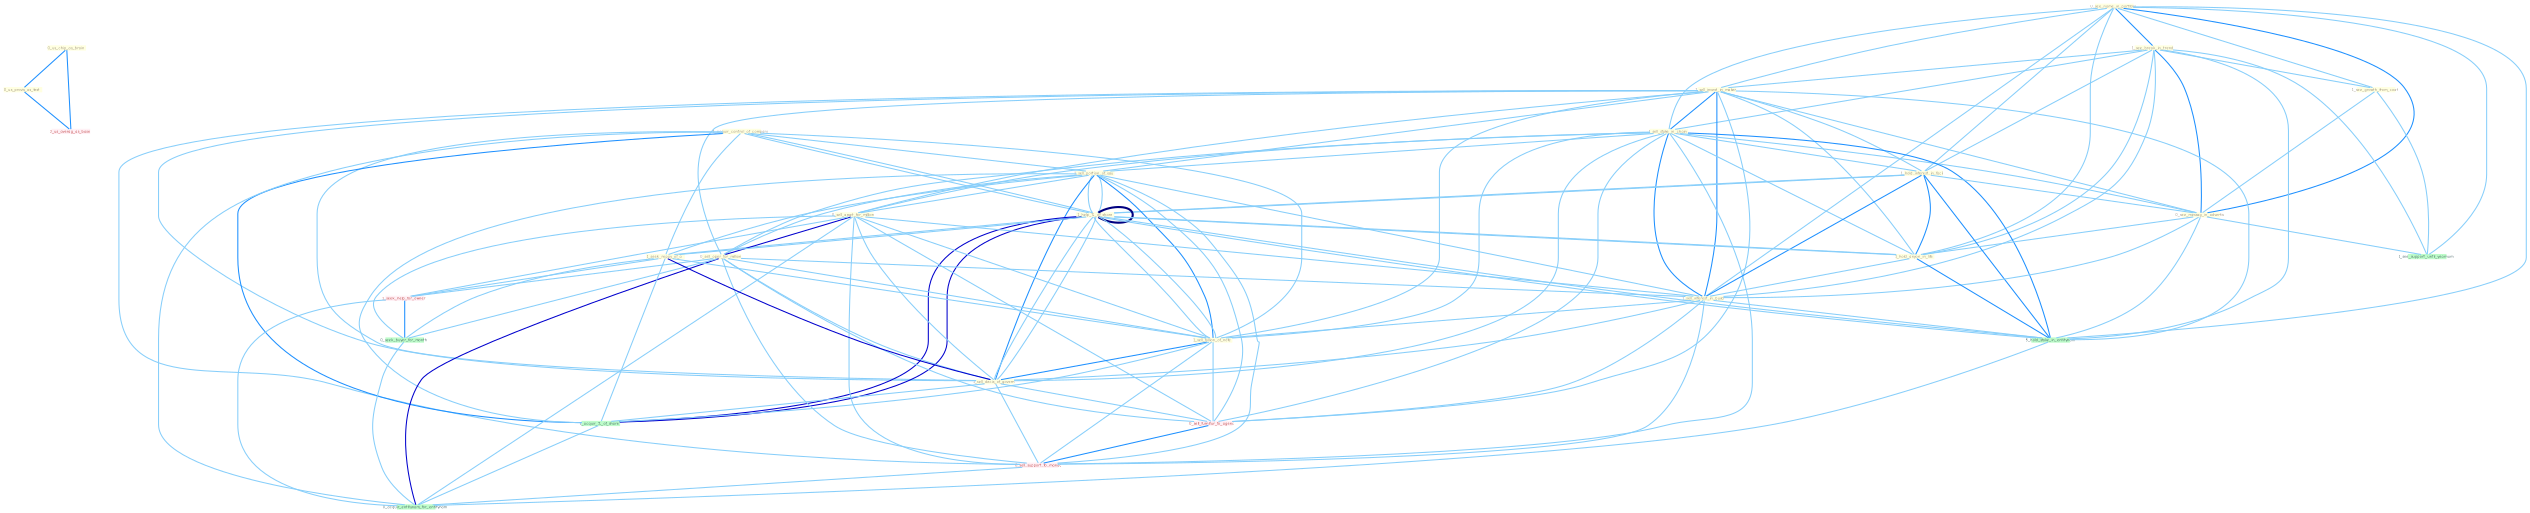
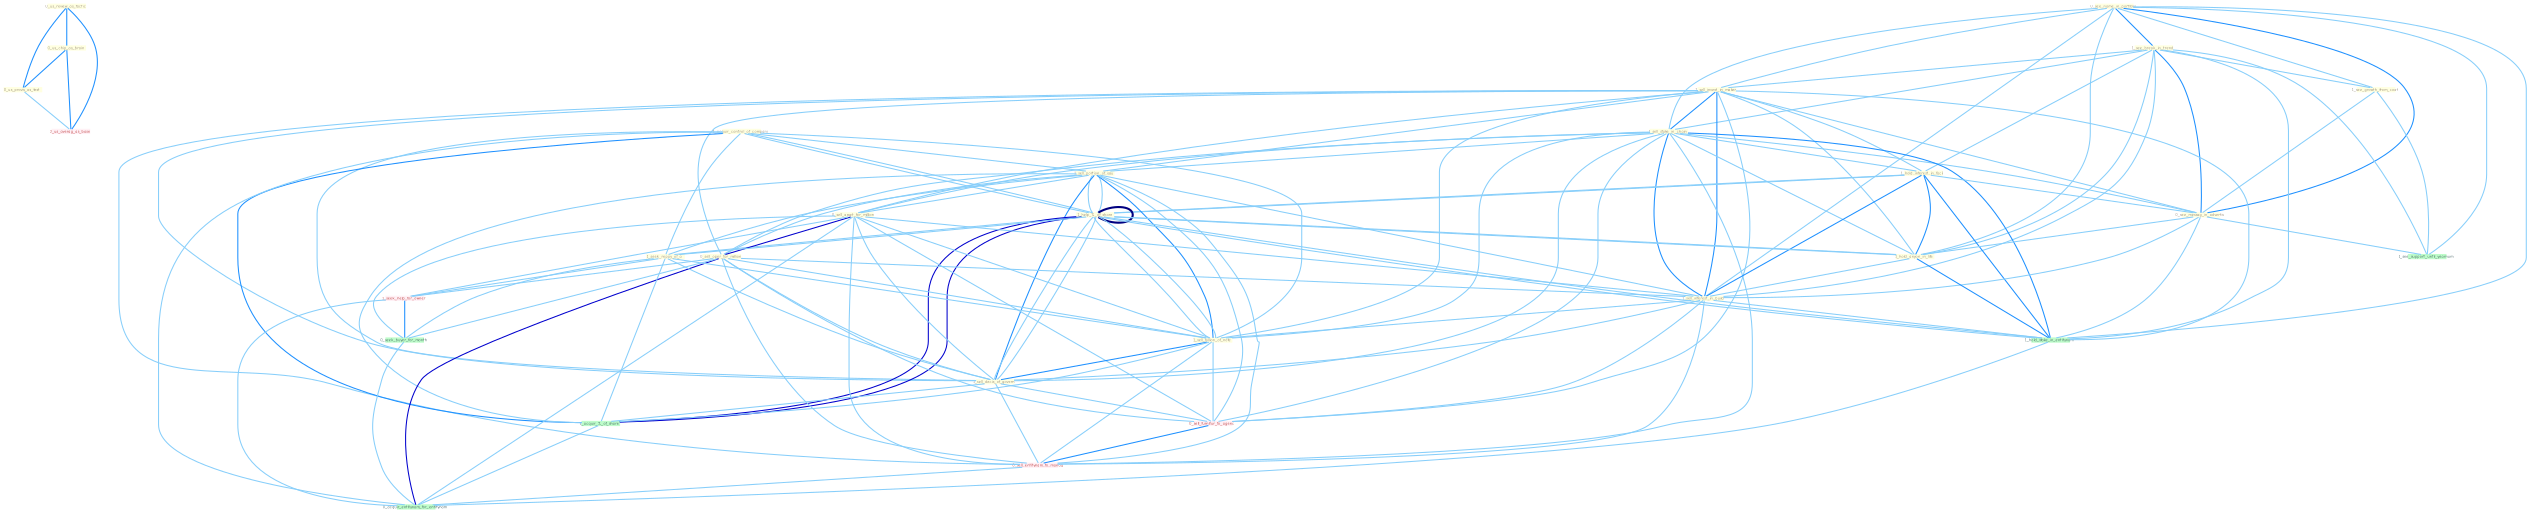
none -> (67, 6)
(2019, 90) -> none
(47, 111) -> (47, 111)
(826, 329) -> (826, 329)
(2051, 340) -> (2051, 340)
(1039, 465) -> (1039, 465)
